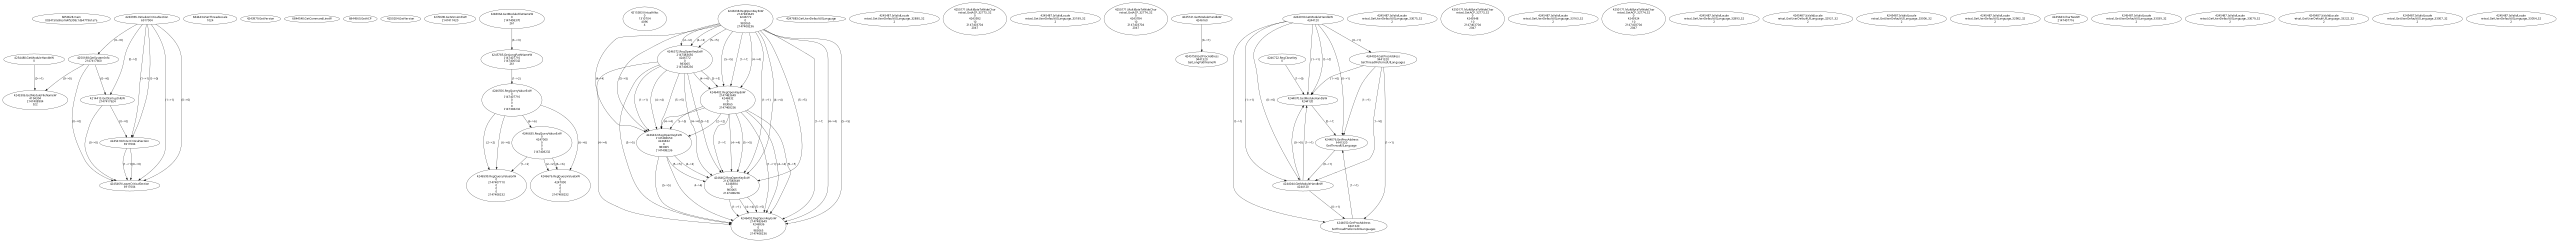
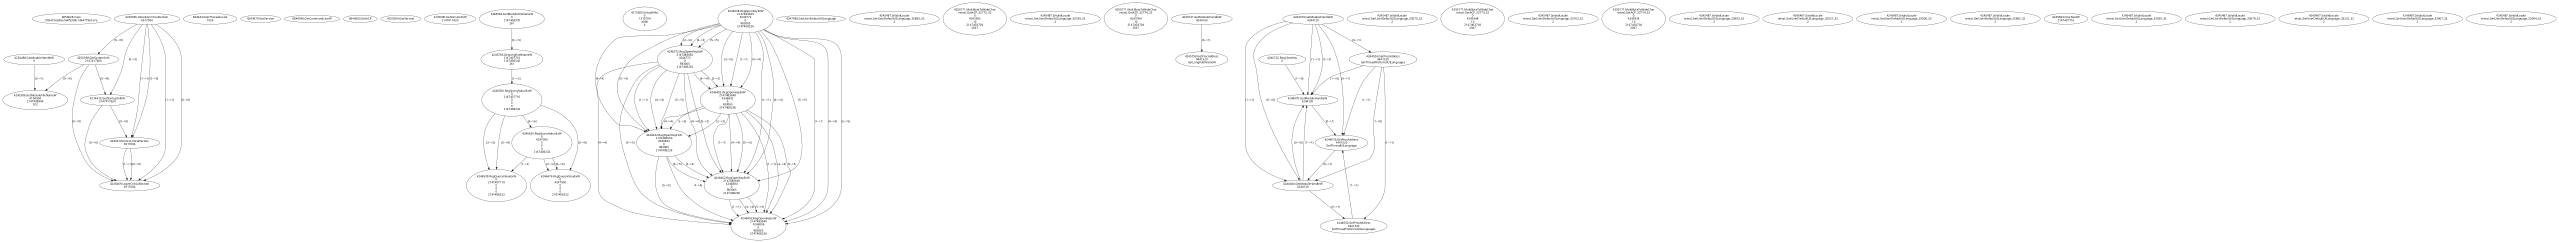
(1234, 137) -> none
